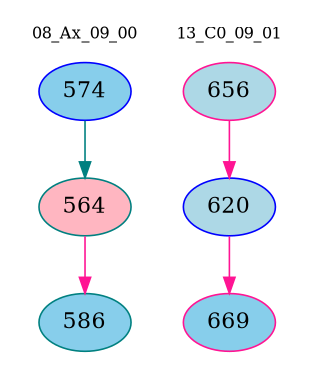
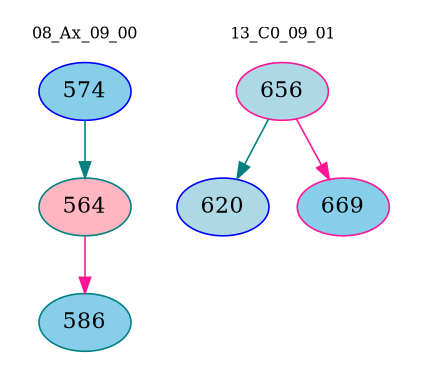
(229, 141) -> (257, 142)
(229, 257) -> (309, 142)
